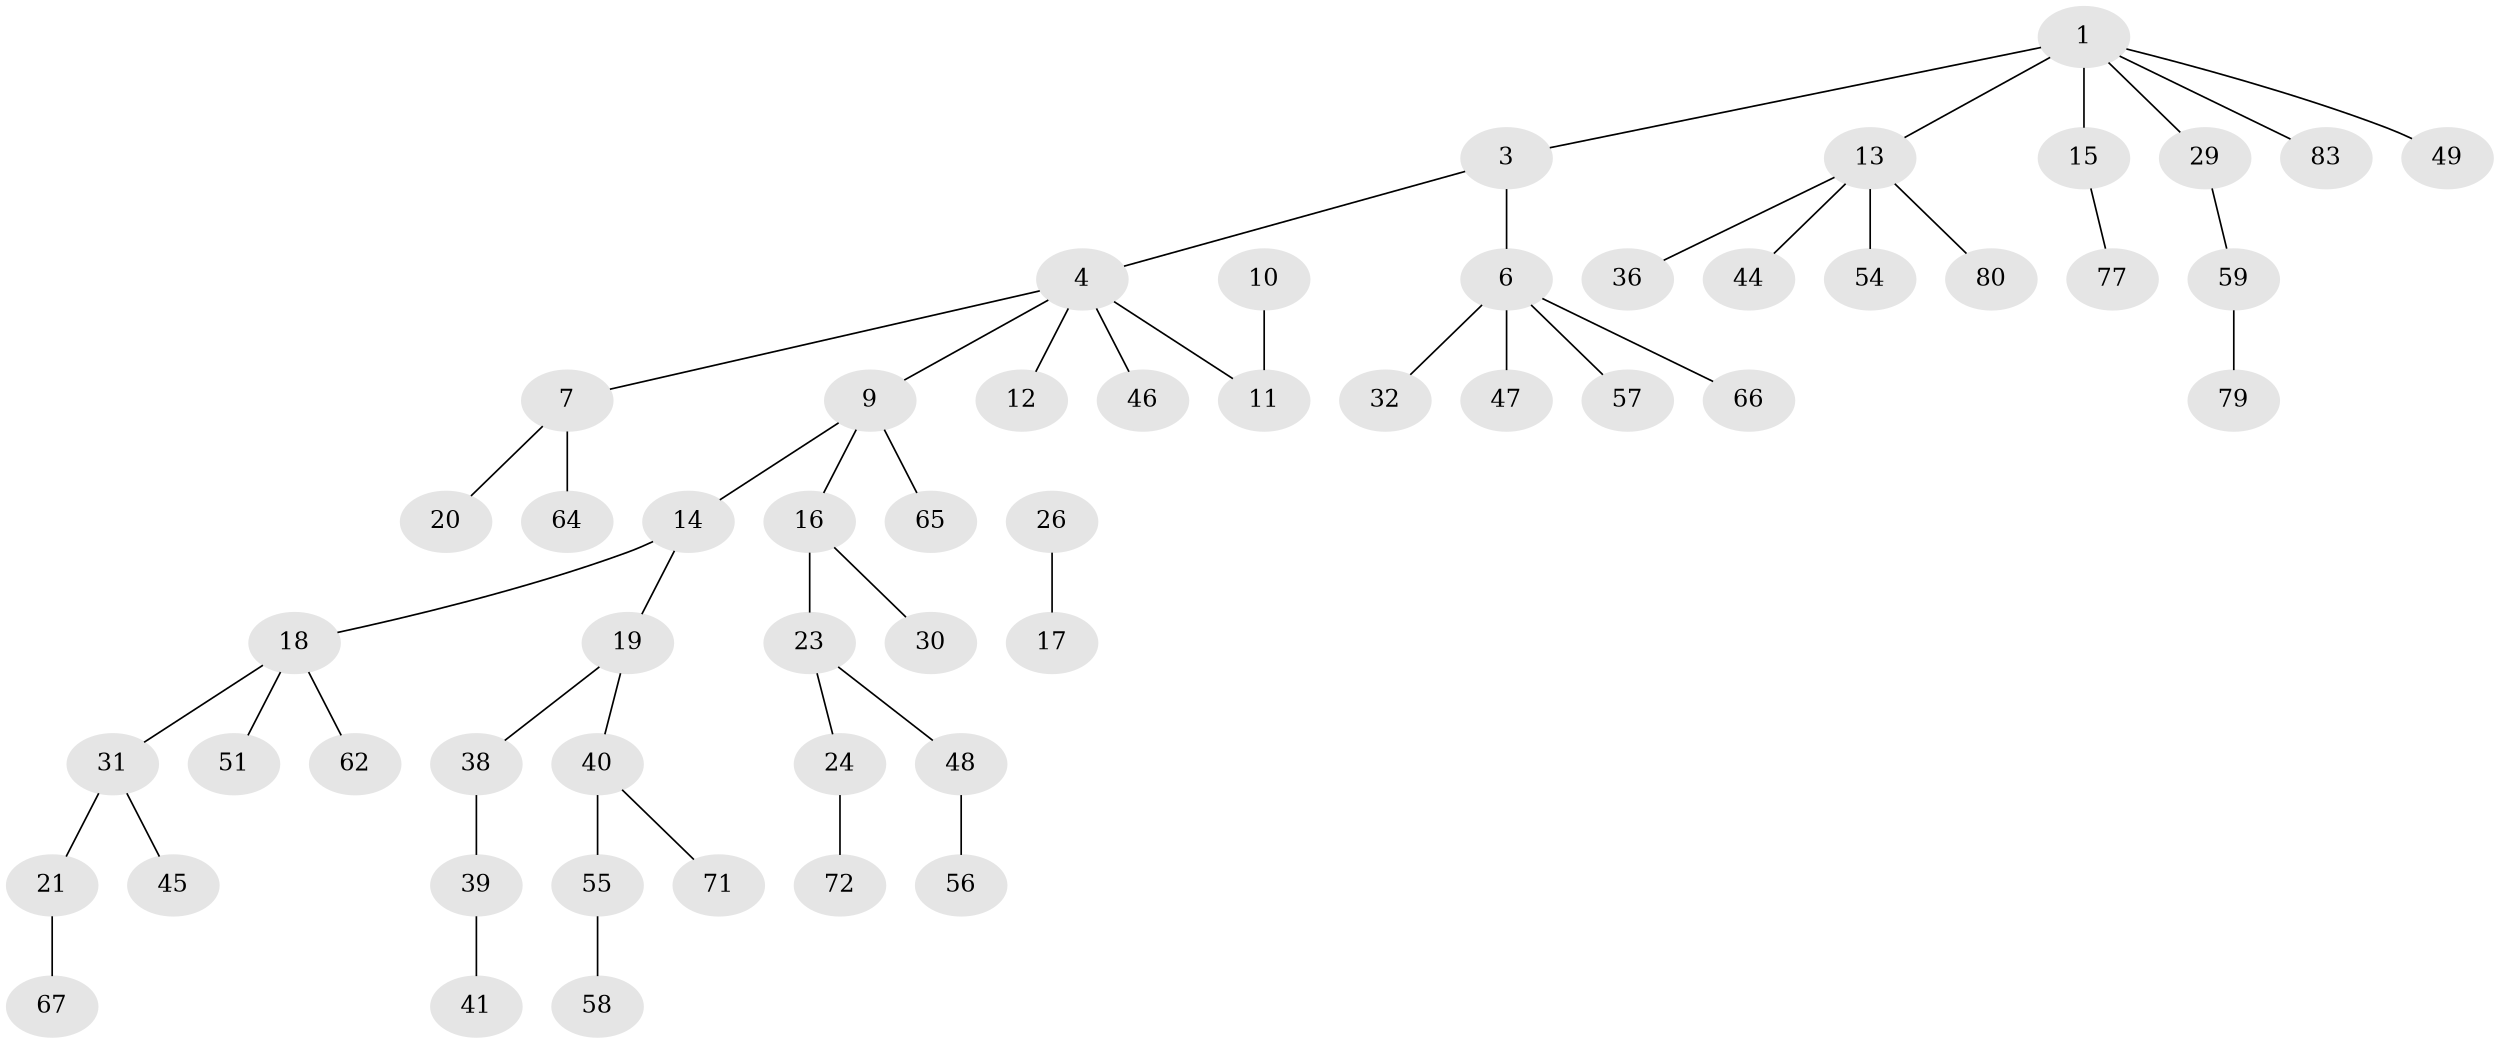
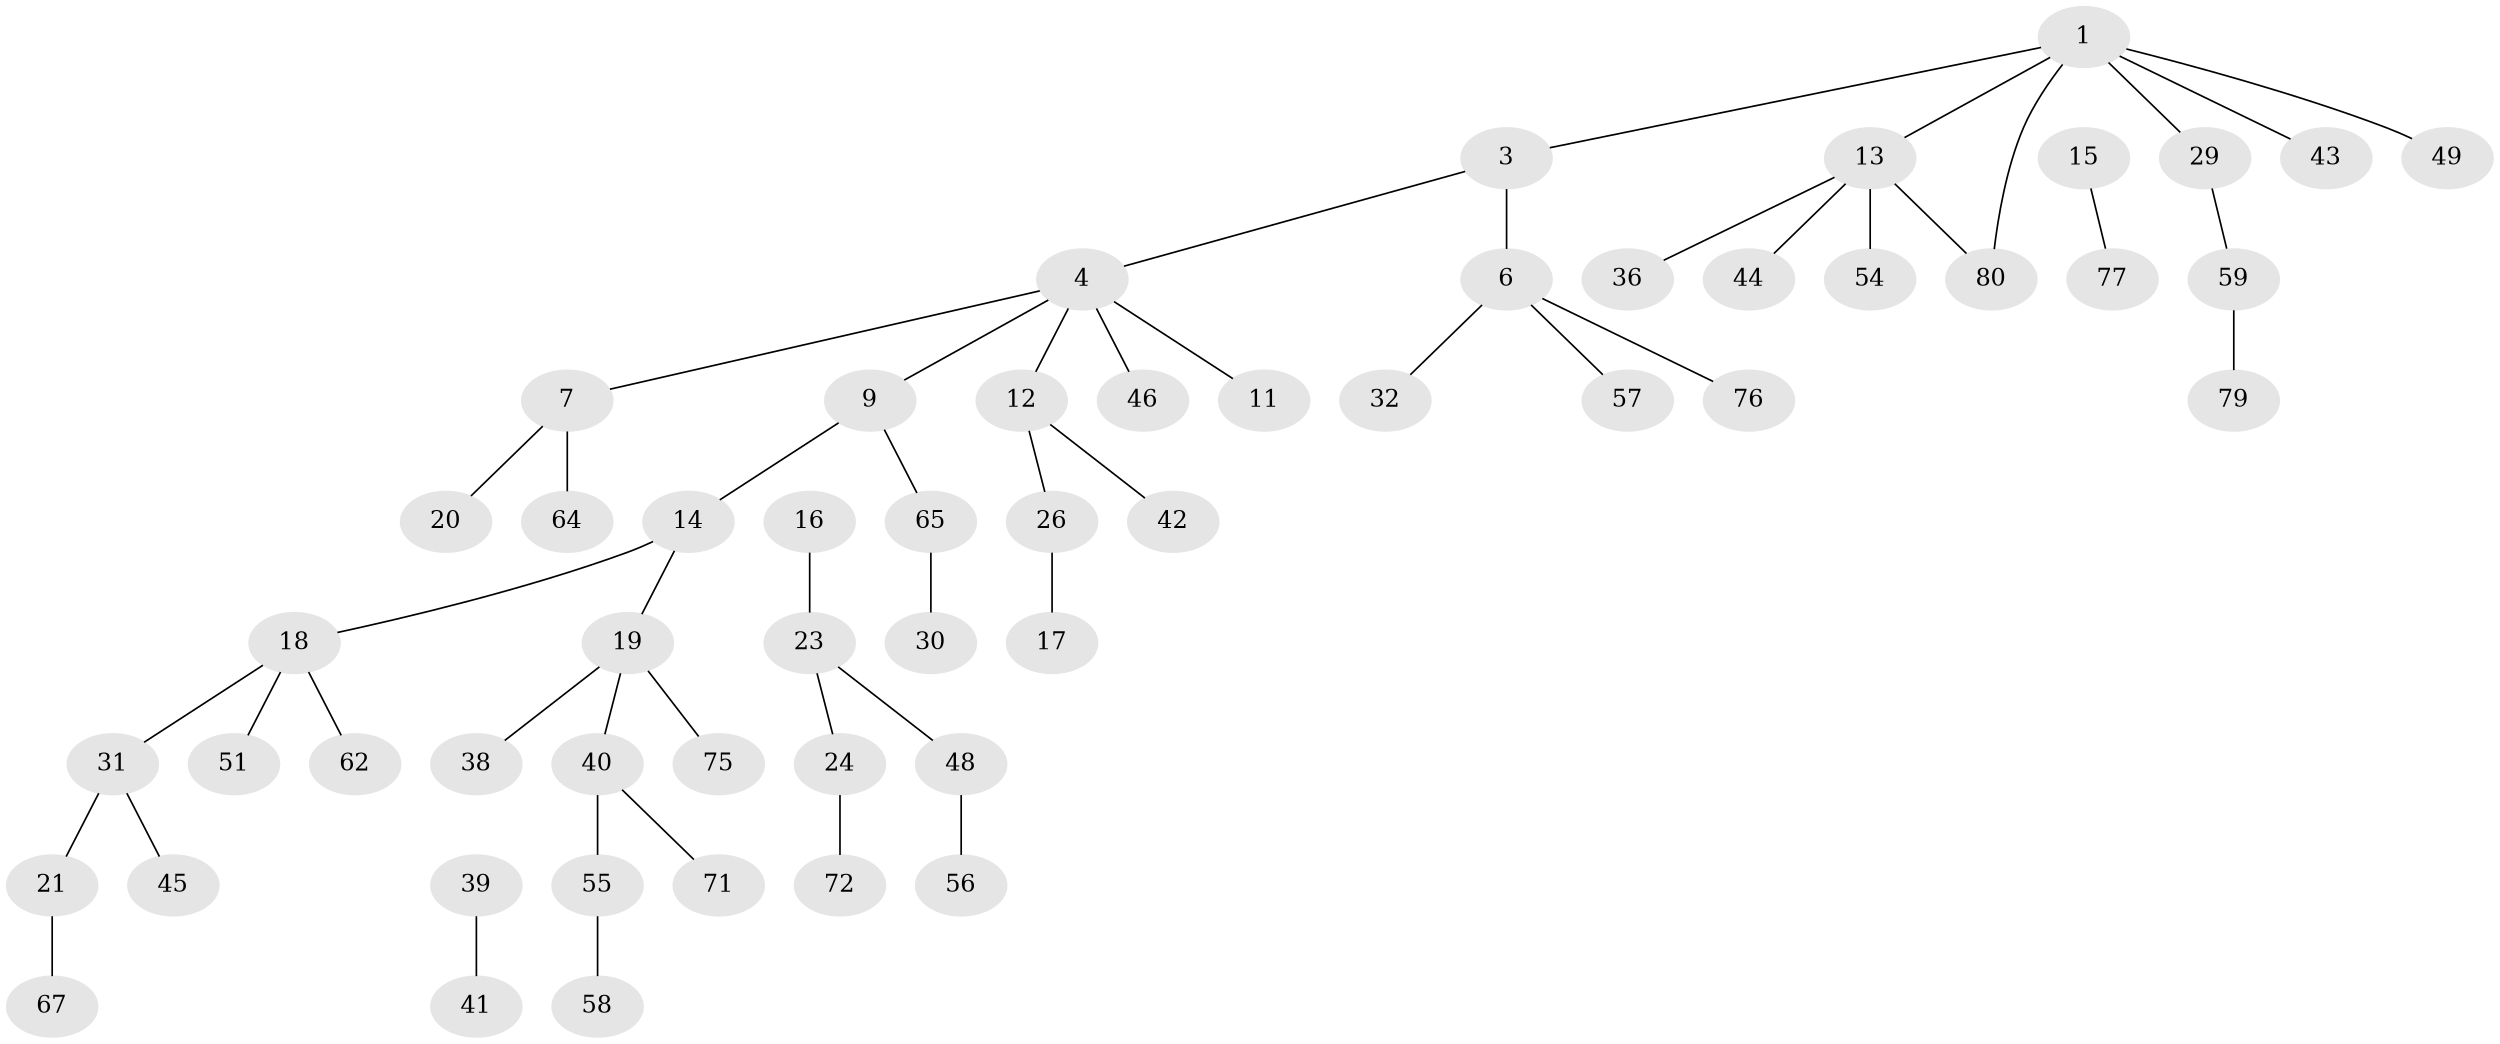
(2084, 98) -> (2015, 152)
(2326, 158) -> (2326, 158)
(1264, 279) -> none
(1507, 401) -> none
(1749, 401) -> (1749, 401)
(840, 461) -> none
none -> (1037, 461)
none -> (1173, 522)
(870, 582) -> (931, 583)
none -> (719, 764)
(476, 825) -> none
